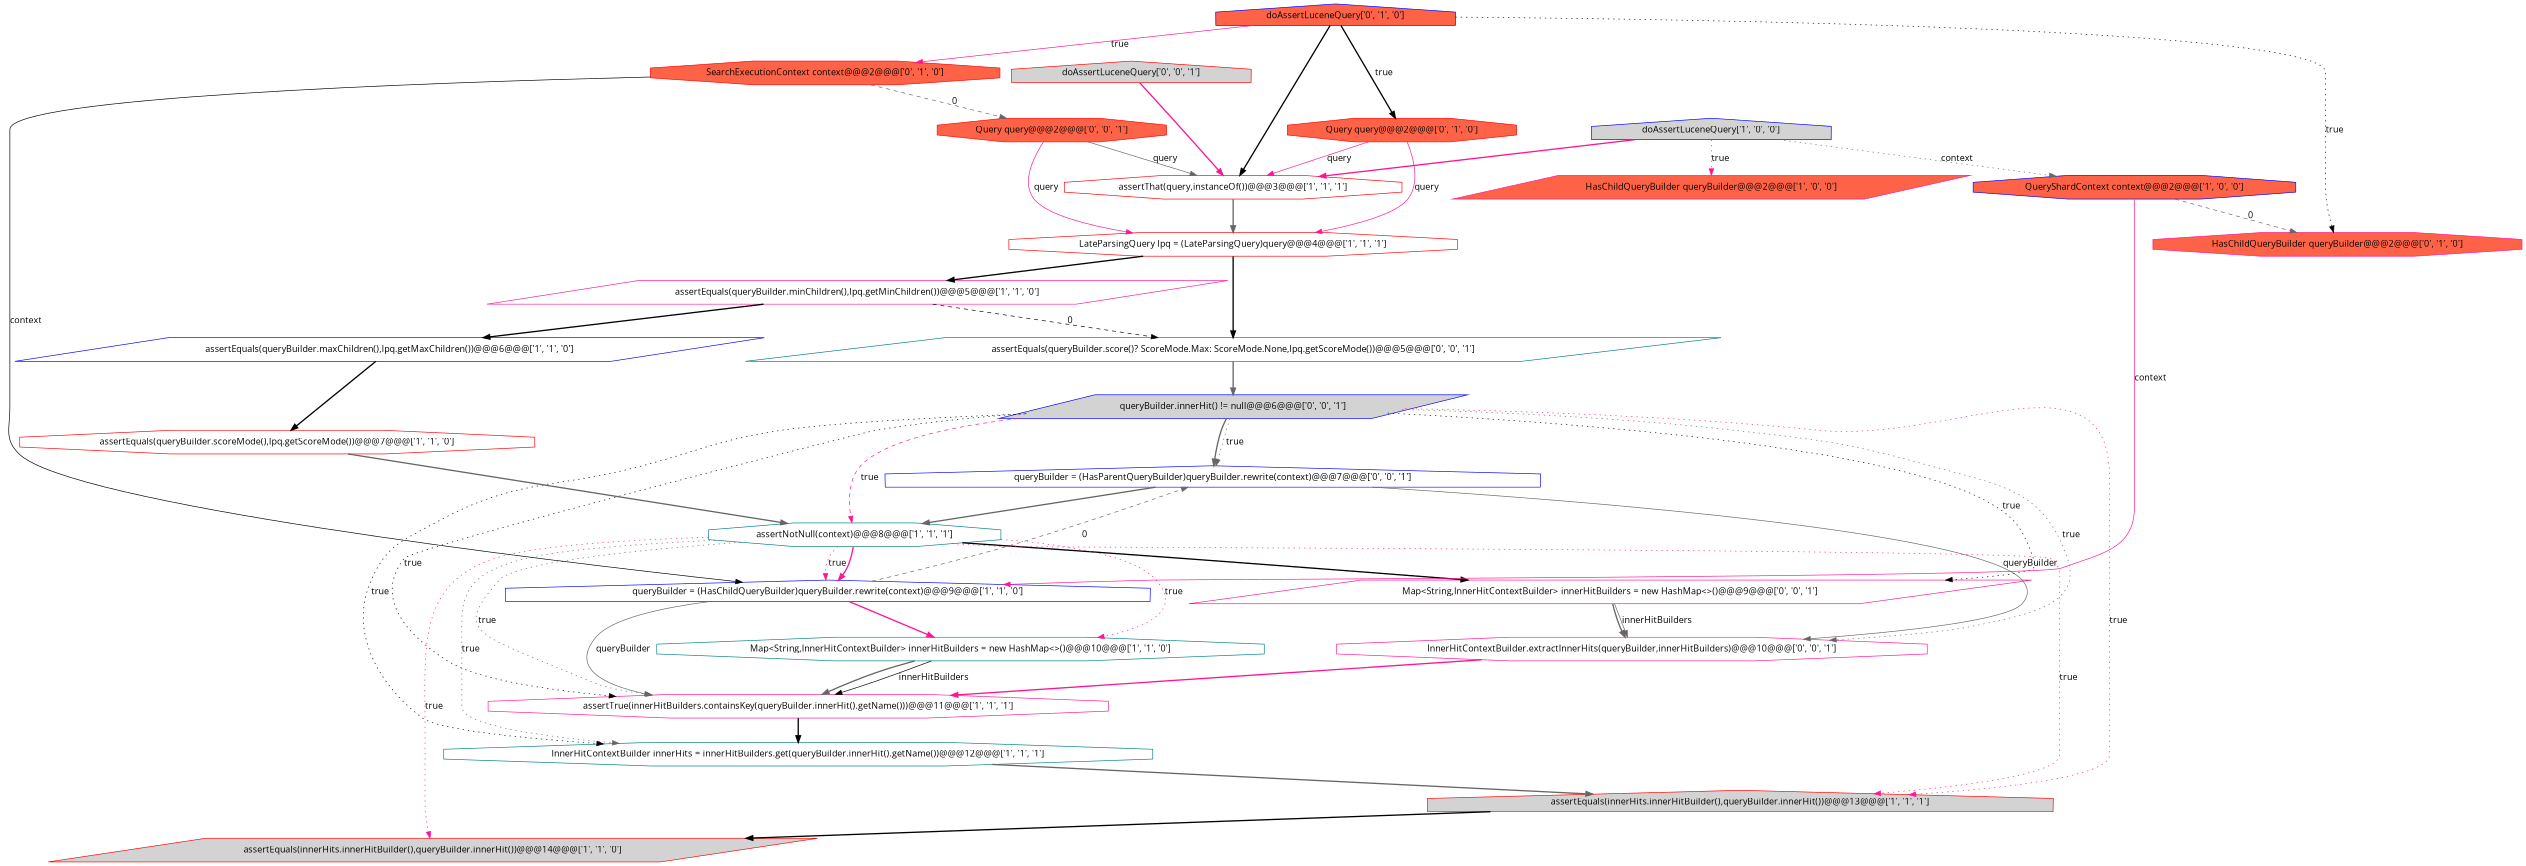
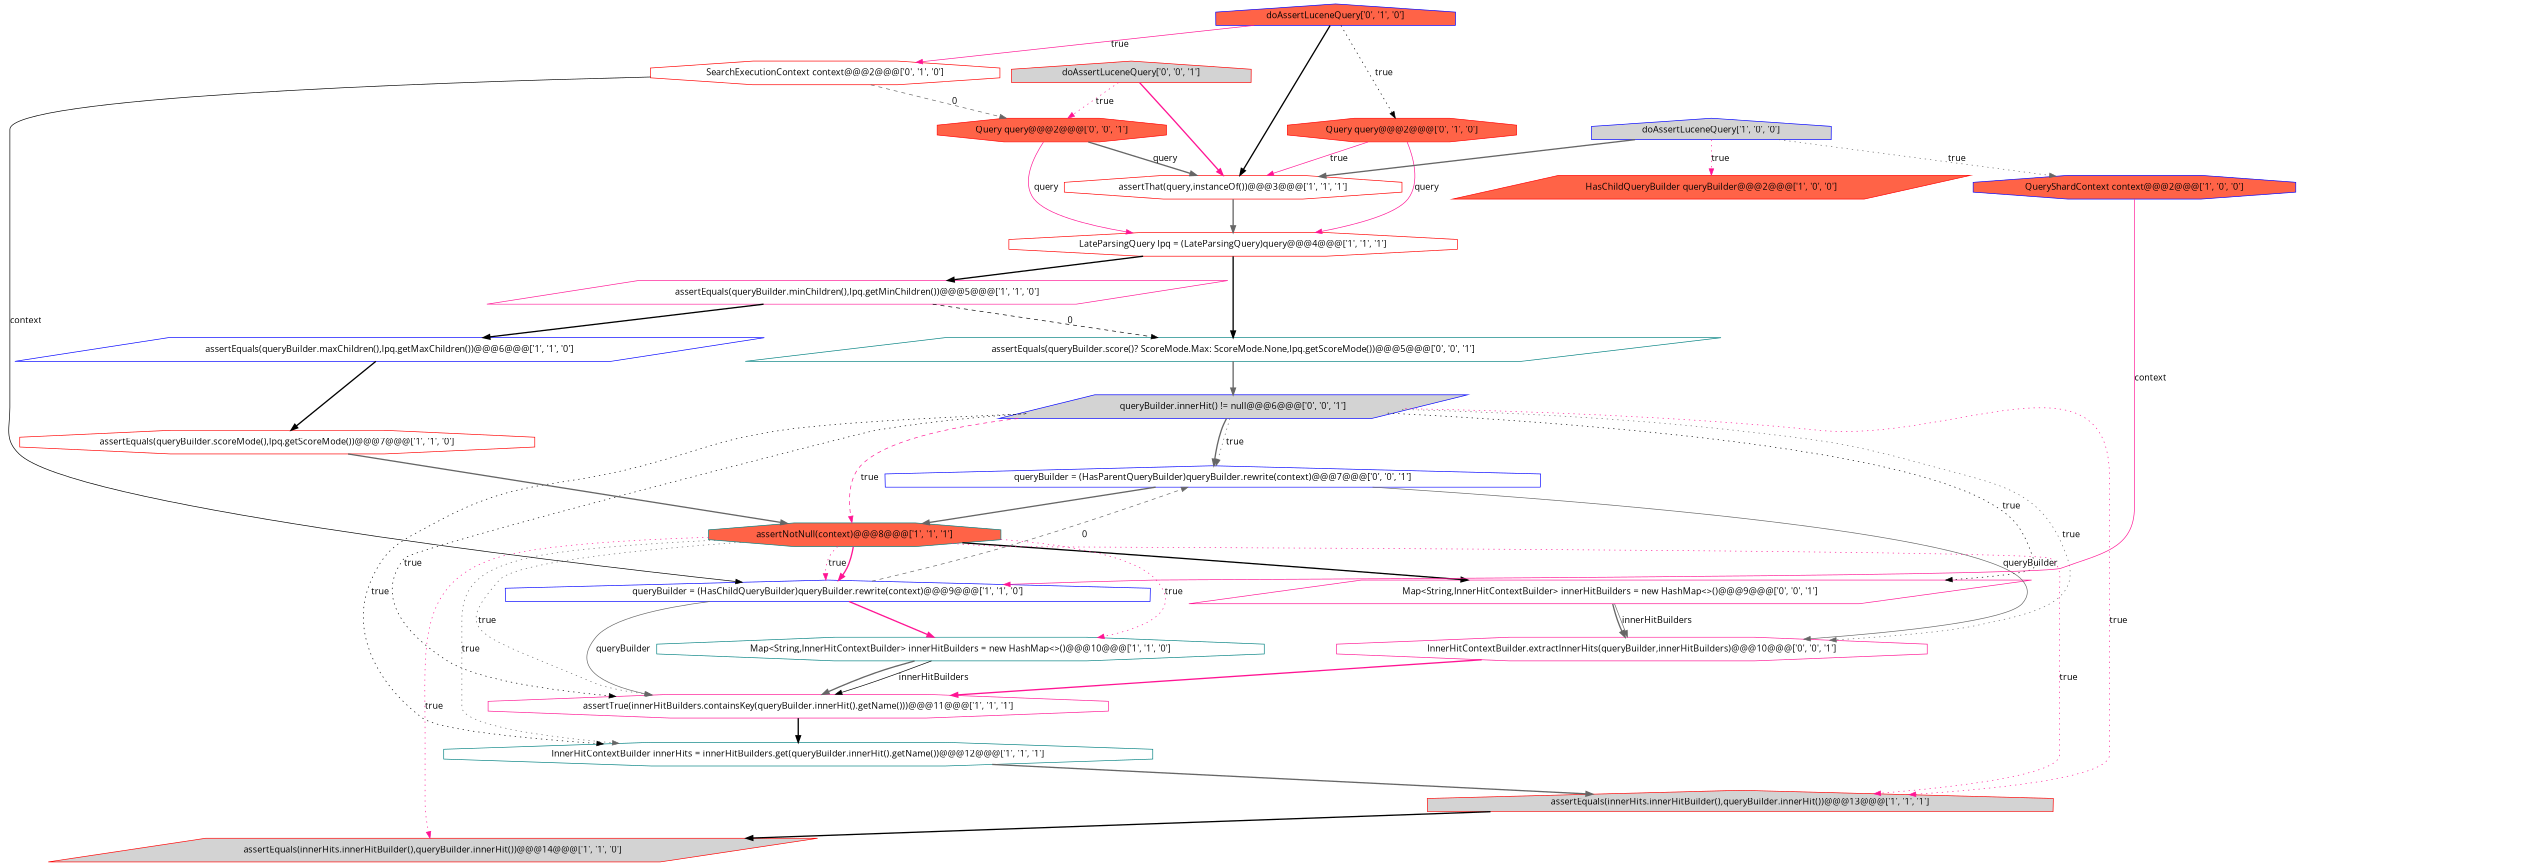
(1366, 69) -> (1366, 69)
(825, 73) -> (825, 73)
none -> (1096, 98)
(1139, 158) -> (1139, 158)
(1481, 158) -> (1481, 158)
(1339, 159) -> (1339, 159)
(1957, 159) -> (1957, 159)
(1711, 187) -> (1711, 187)
(2337, 244) -> none
(855, 535) -> (855, 535)
